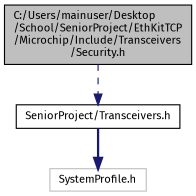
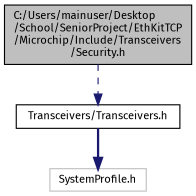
(98, 117) -> (98, 117)
